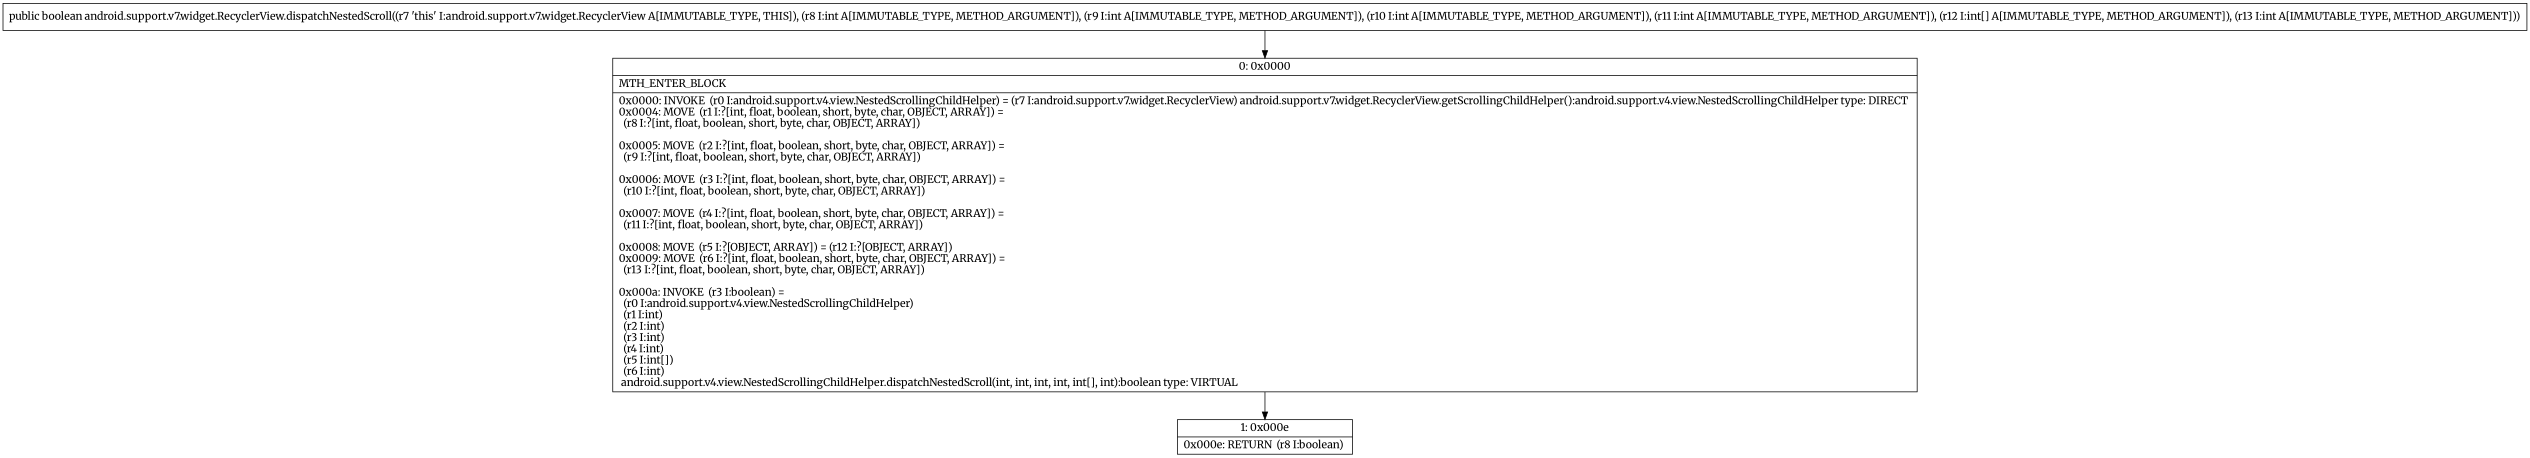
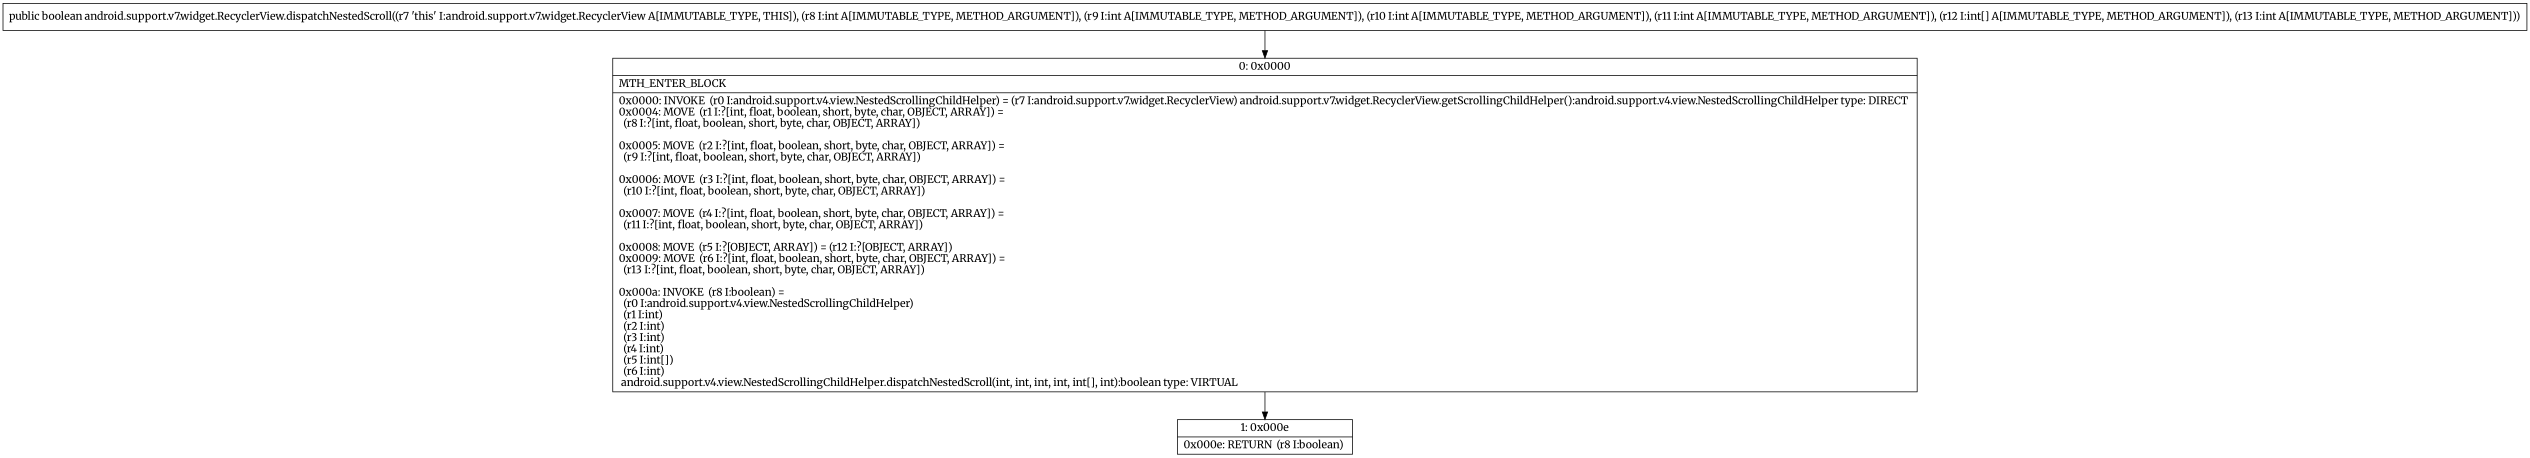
(703, 293) -> (703, 293)
